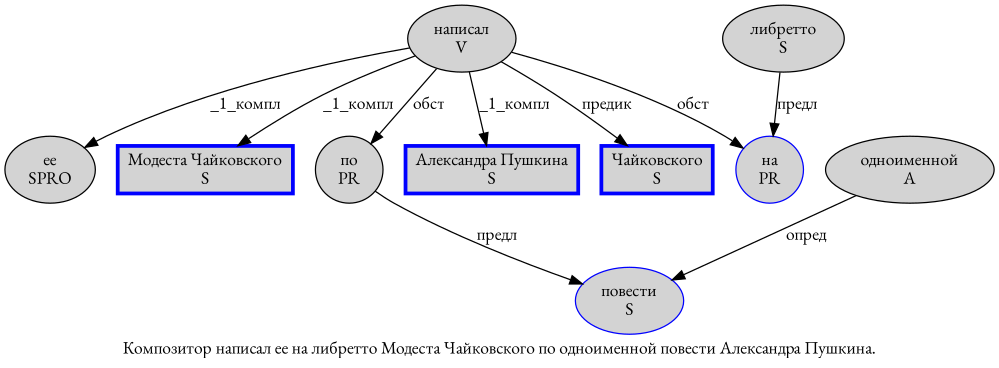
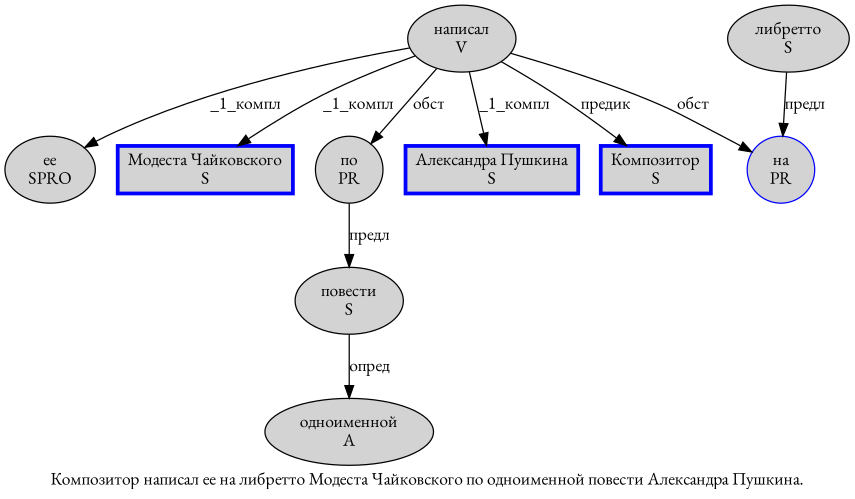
(657, 170) -> (656, 170)
(770, 235) -> (349, 360)
(630, 301) -> (349, 301)
